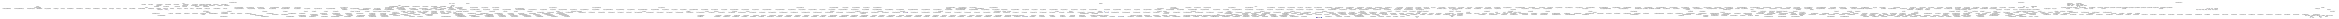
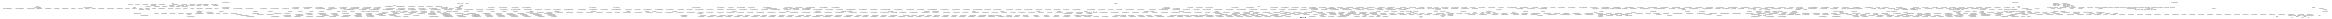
none -> (787, 10)
